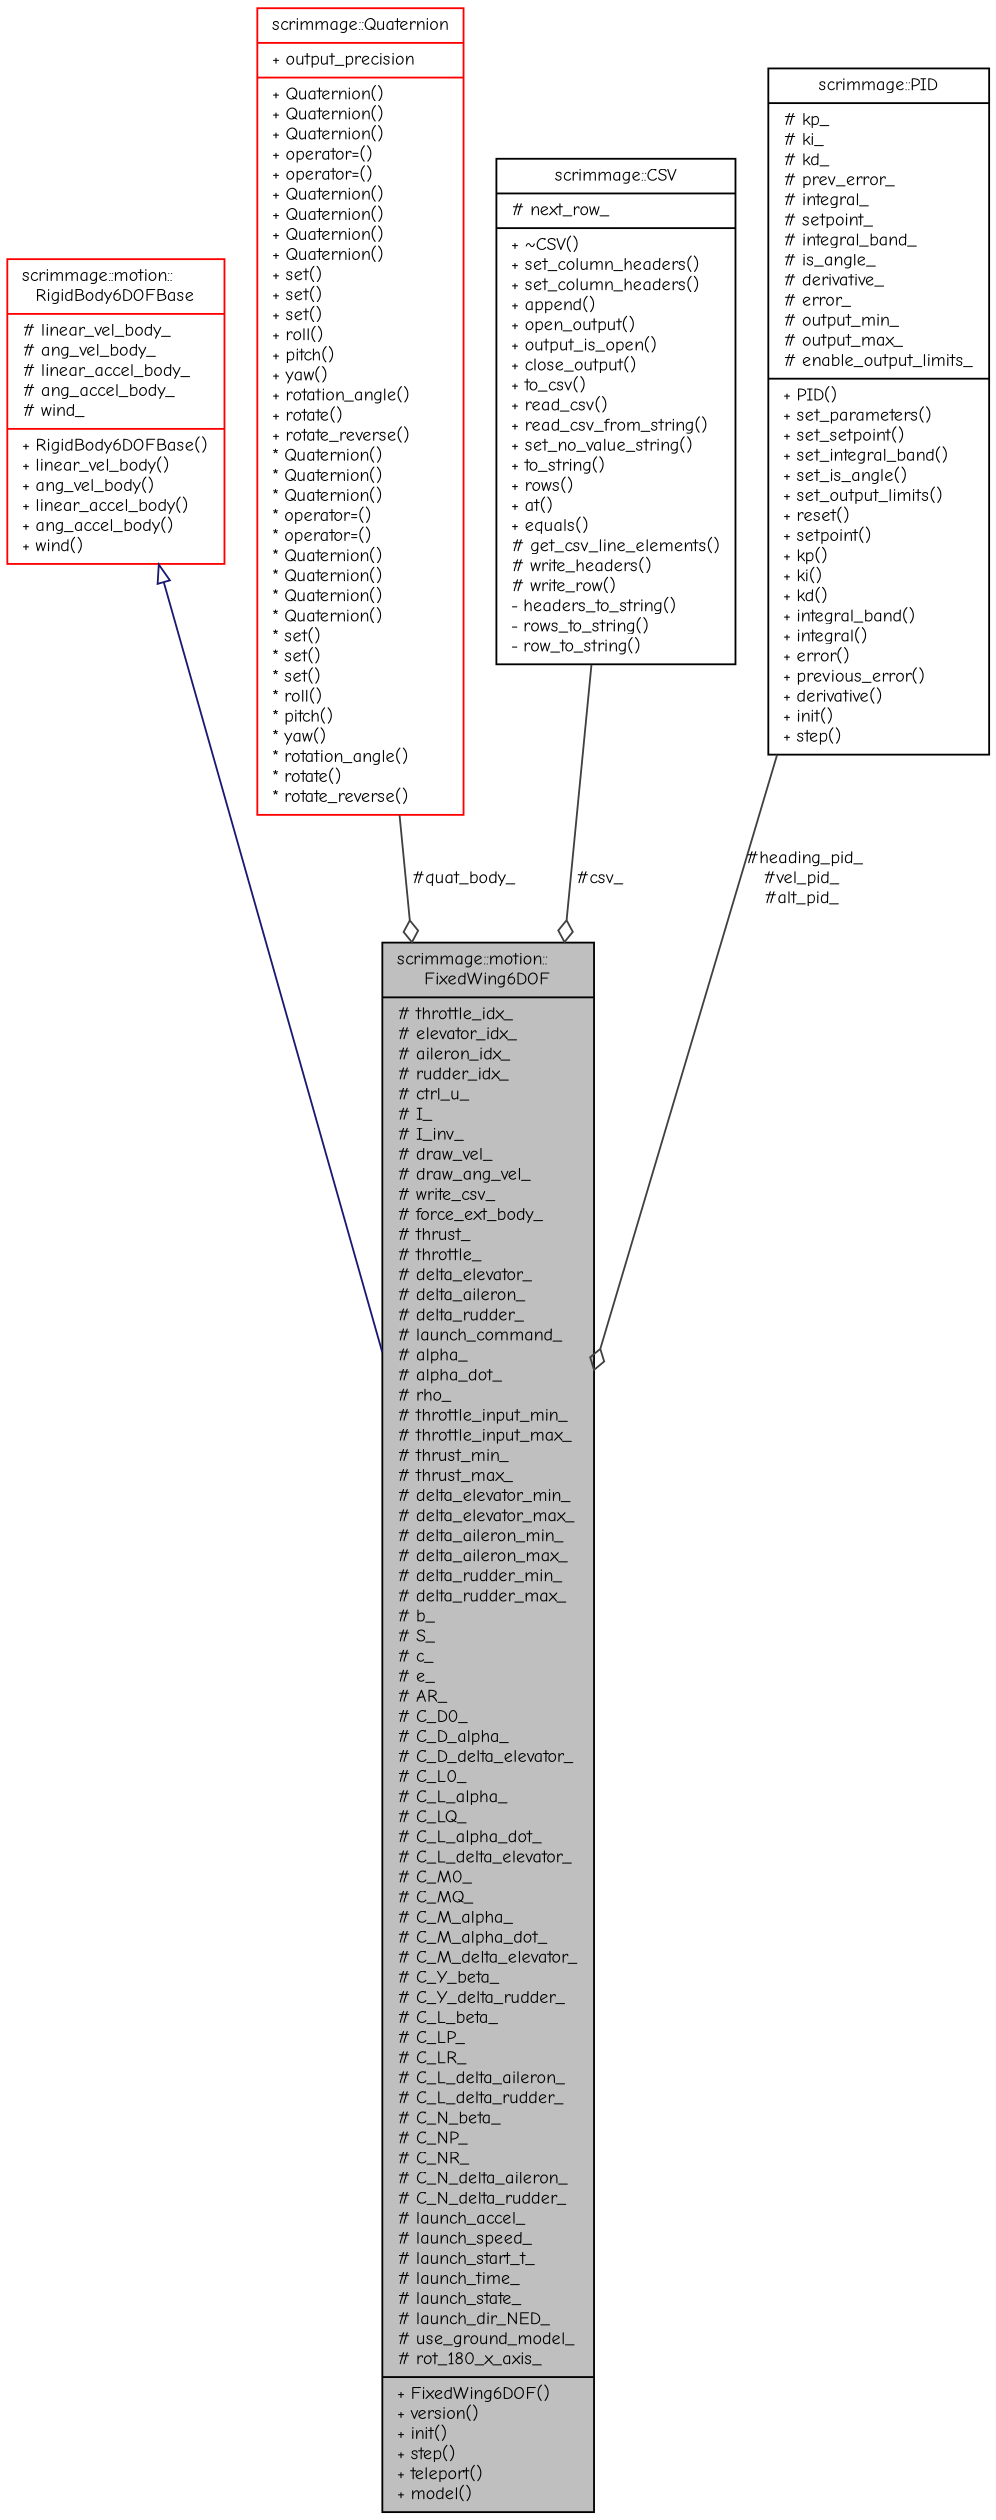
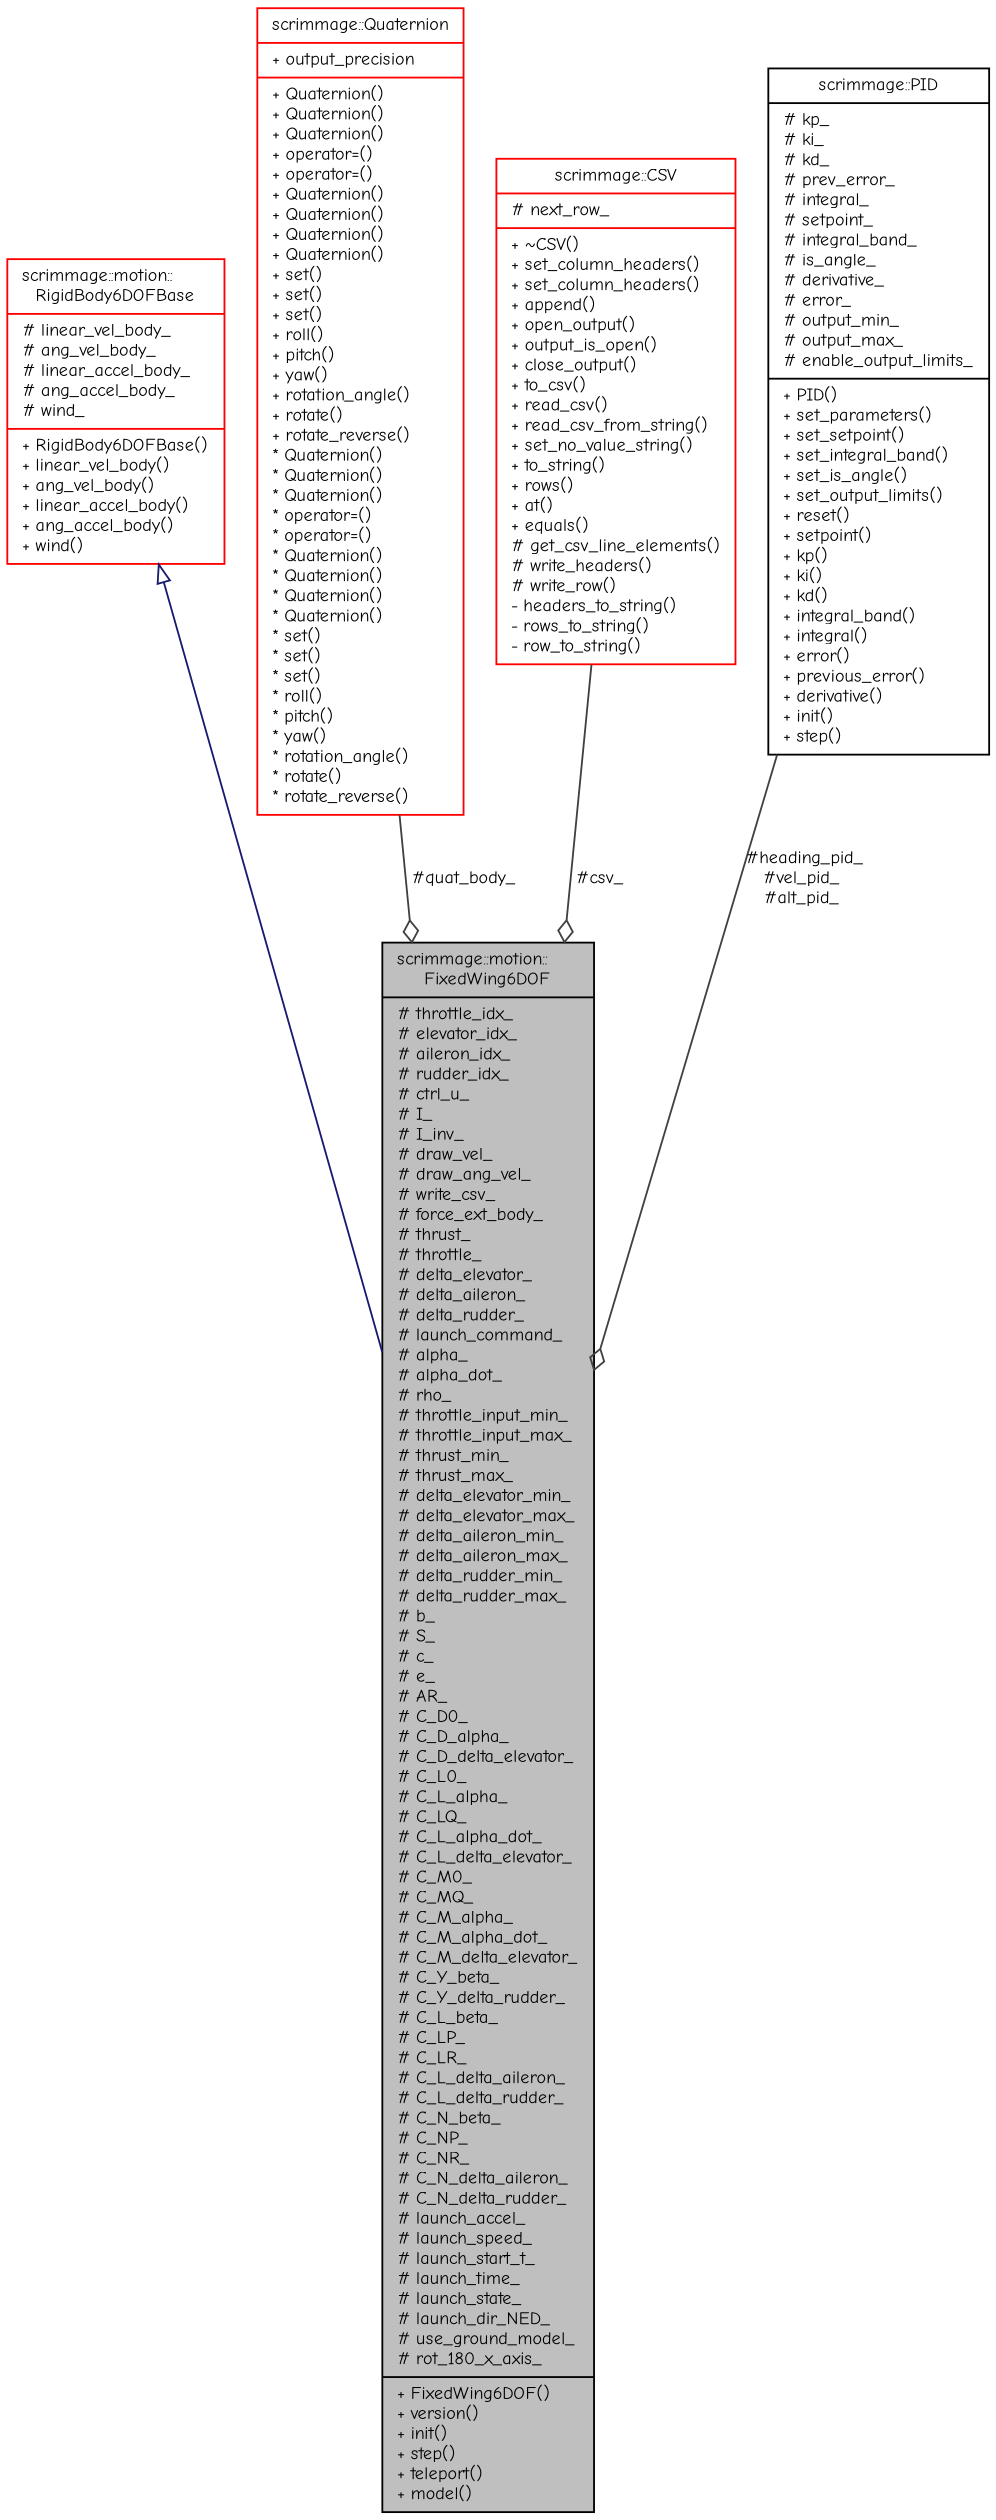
(616, 412) -> (616, 412)
